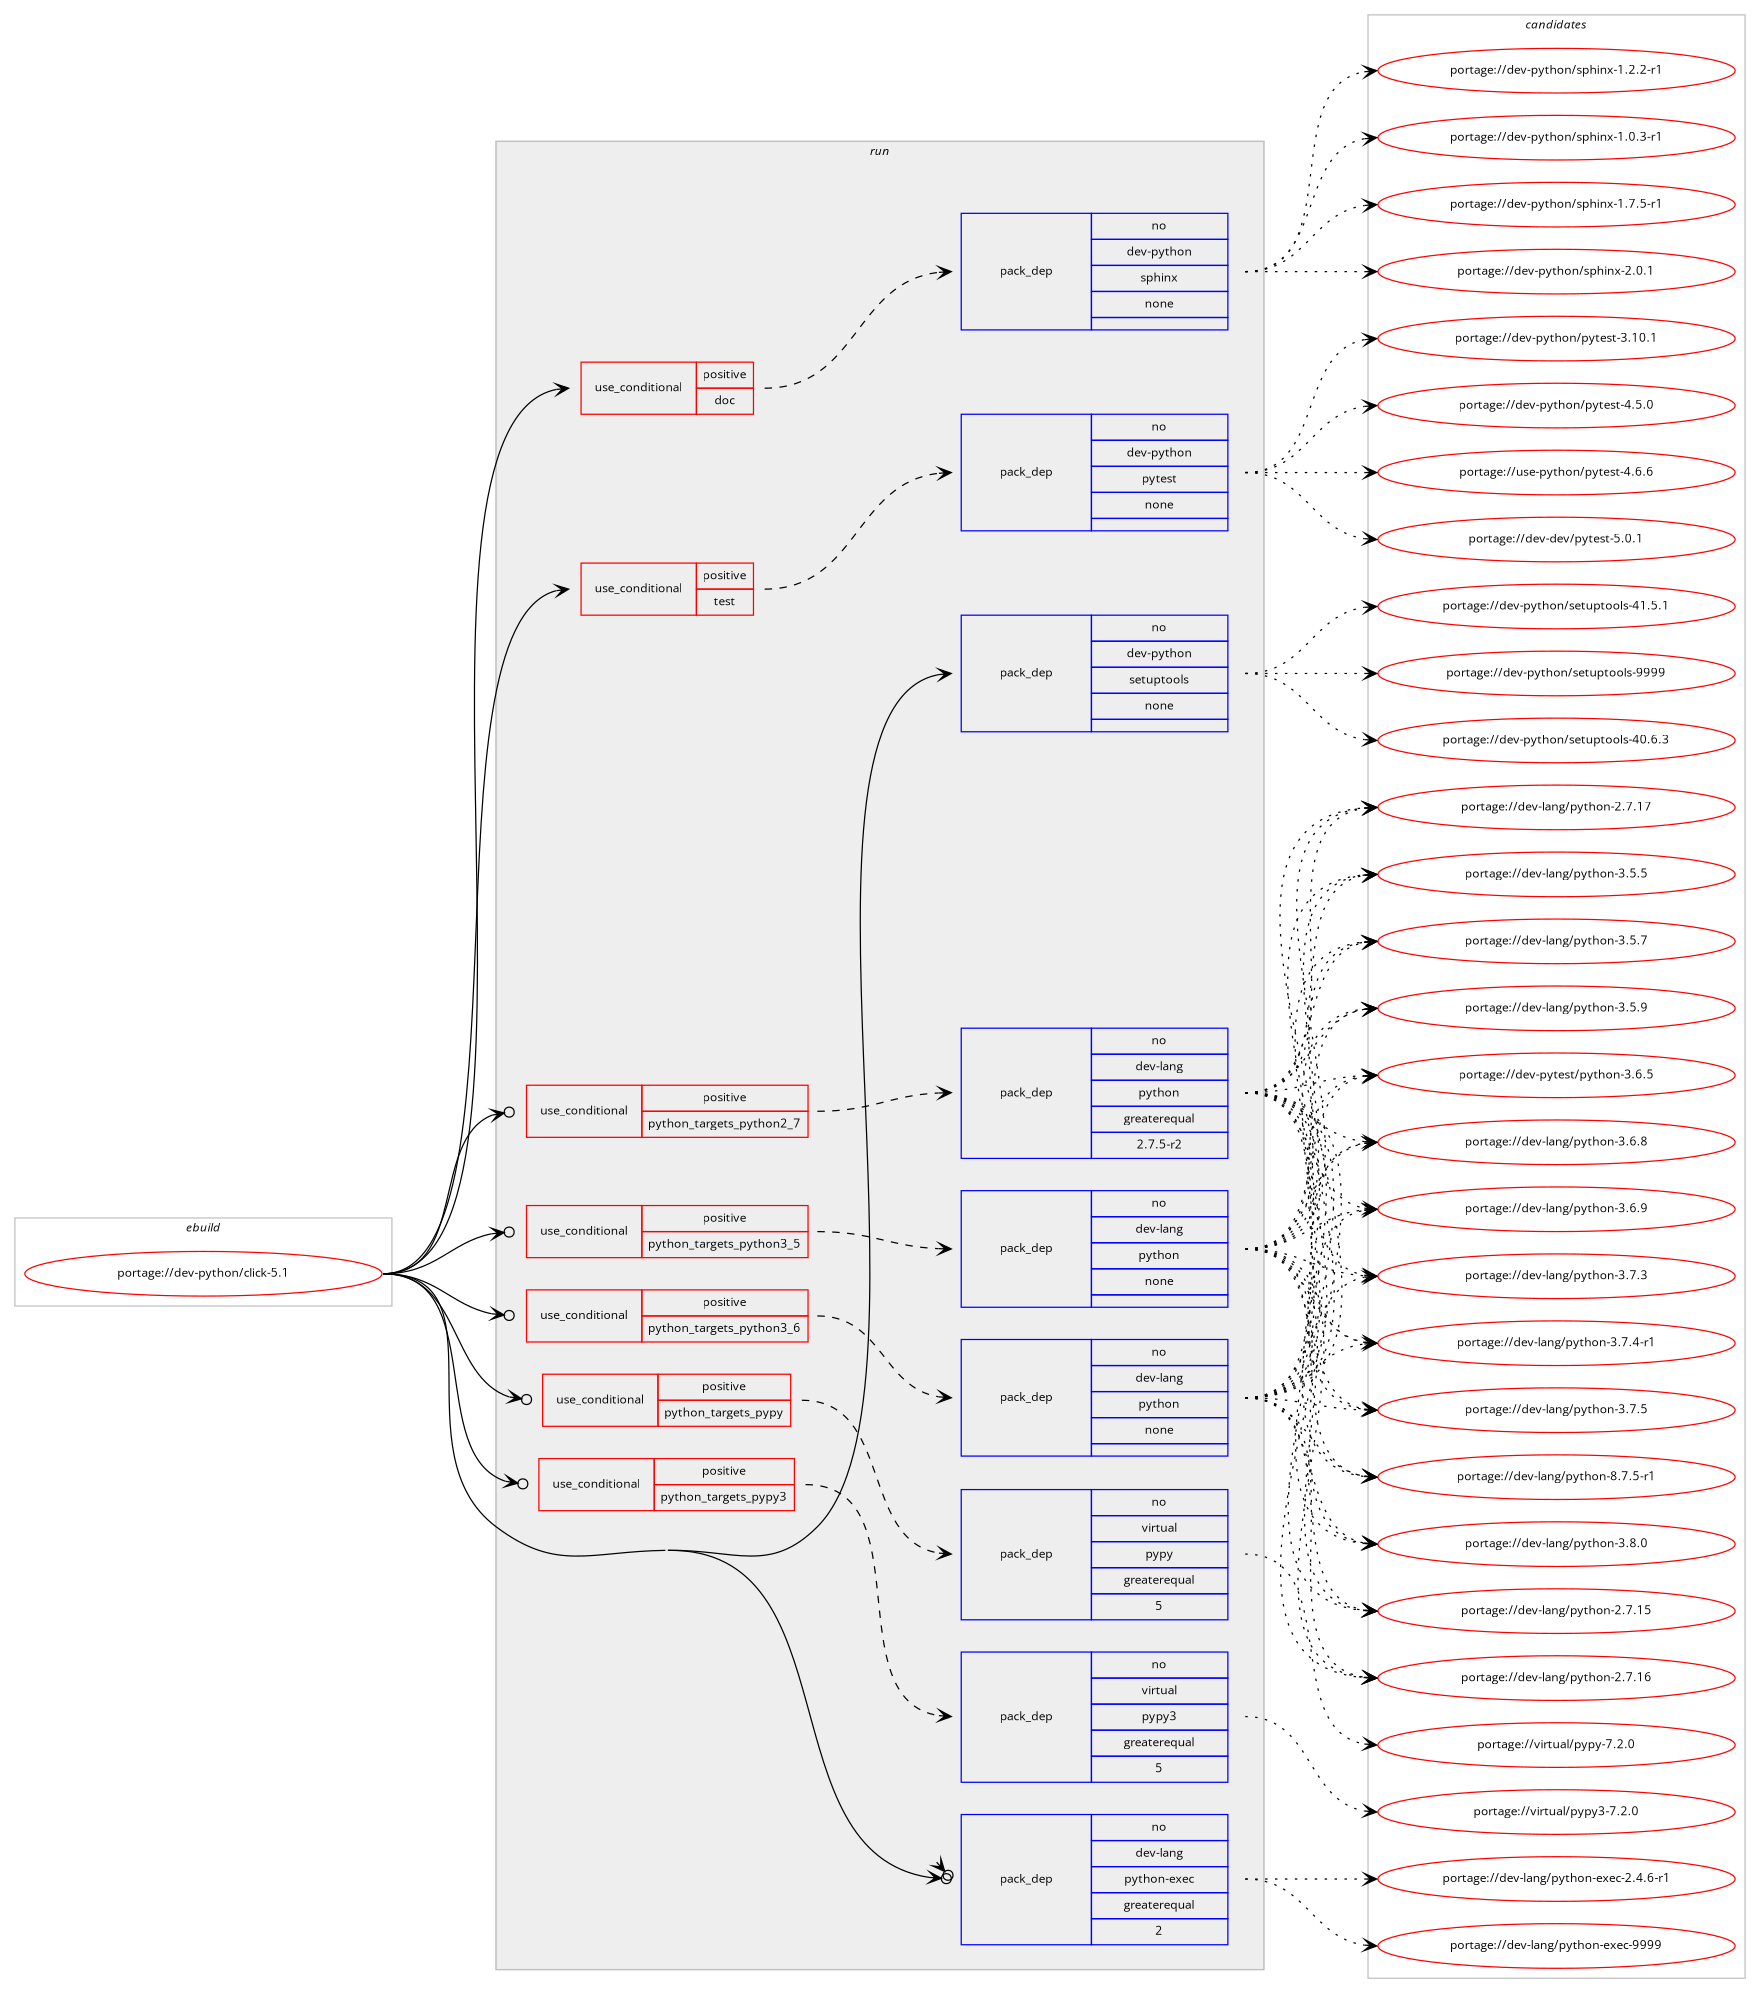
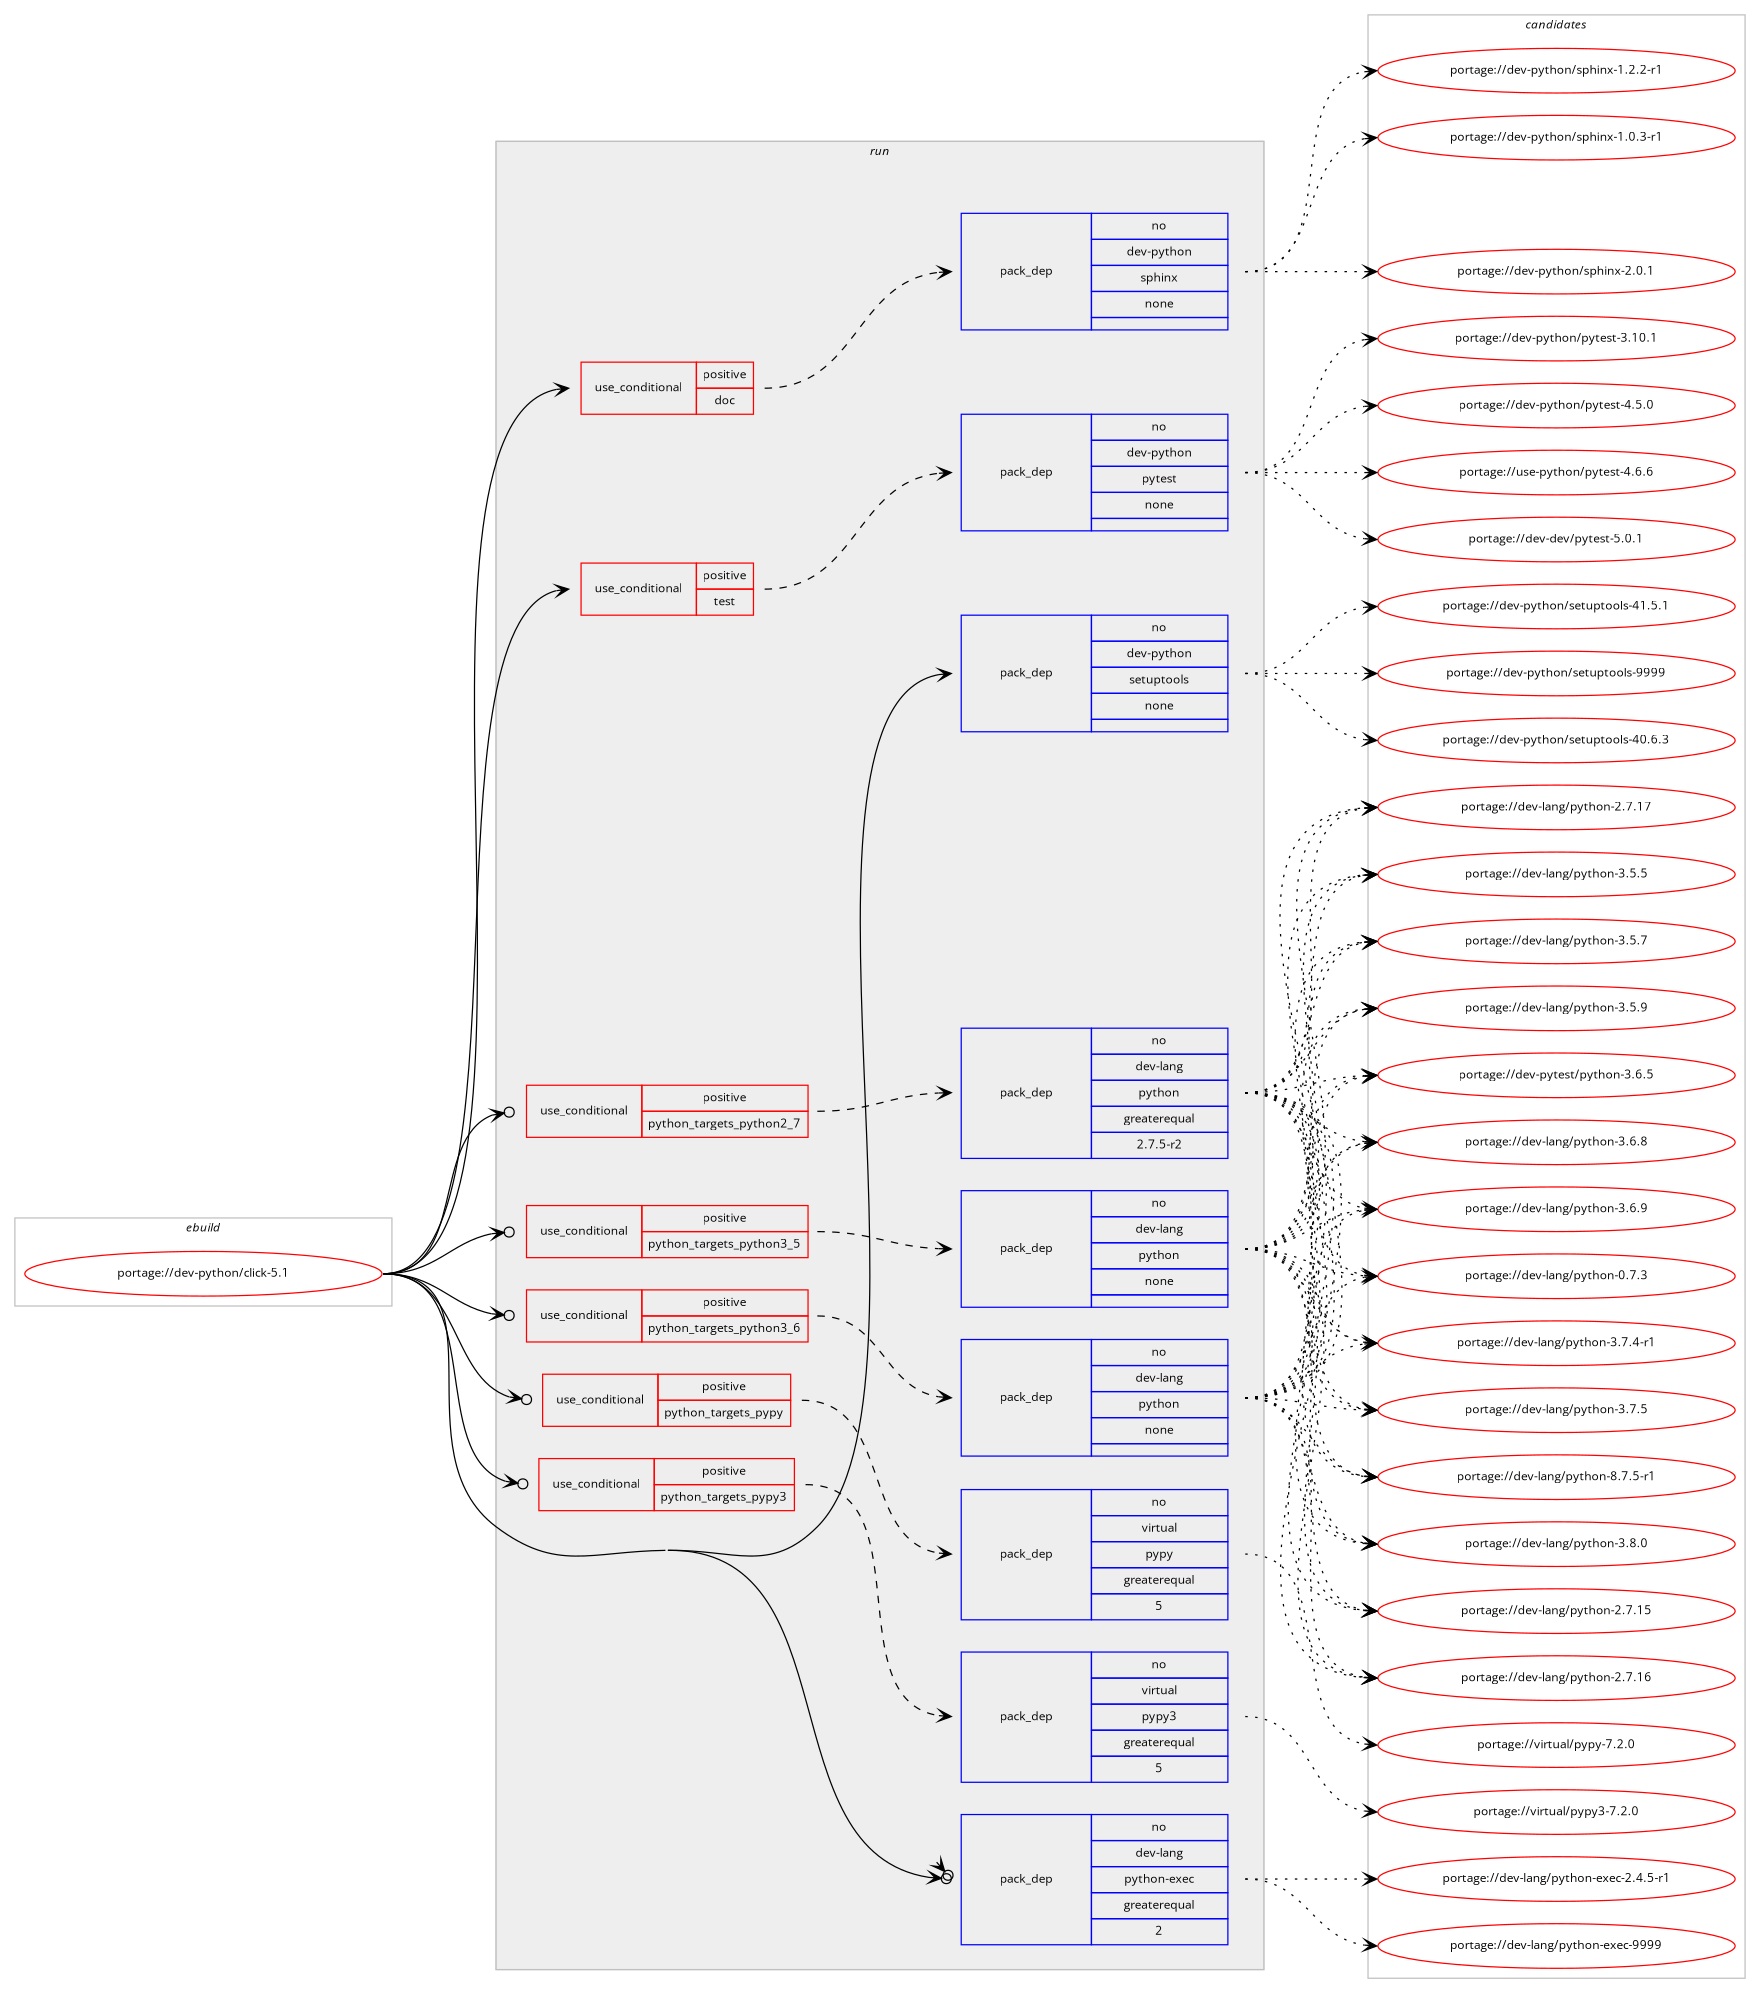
(1557, 205) -> none
(1557, 1276) -> (1557, 1276)
(1557, 1879) -> (1557, 1879)
